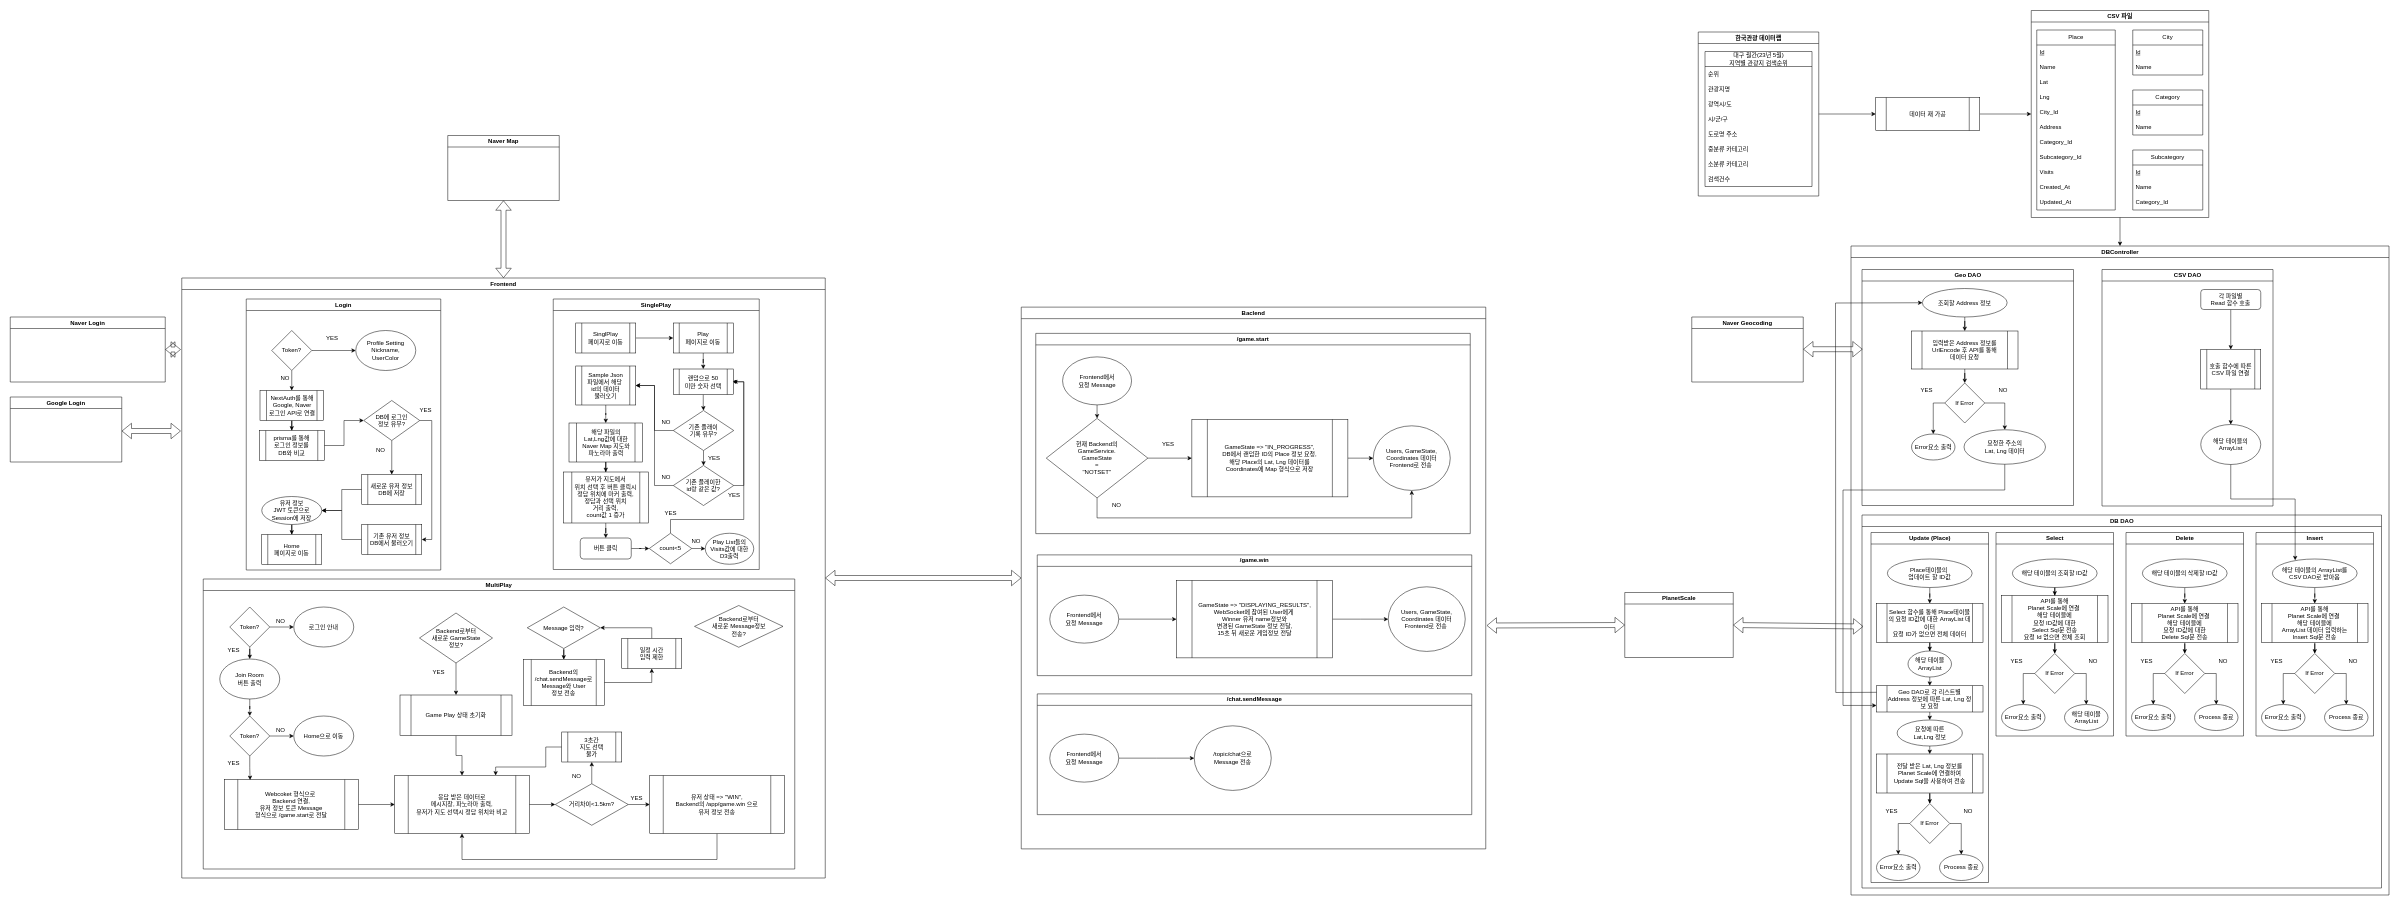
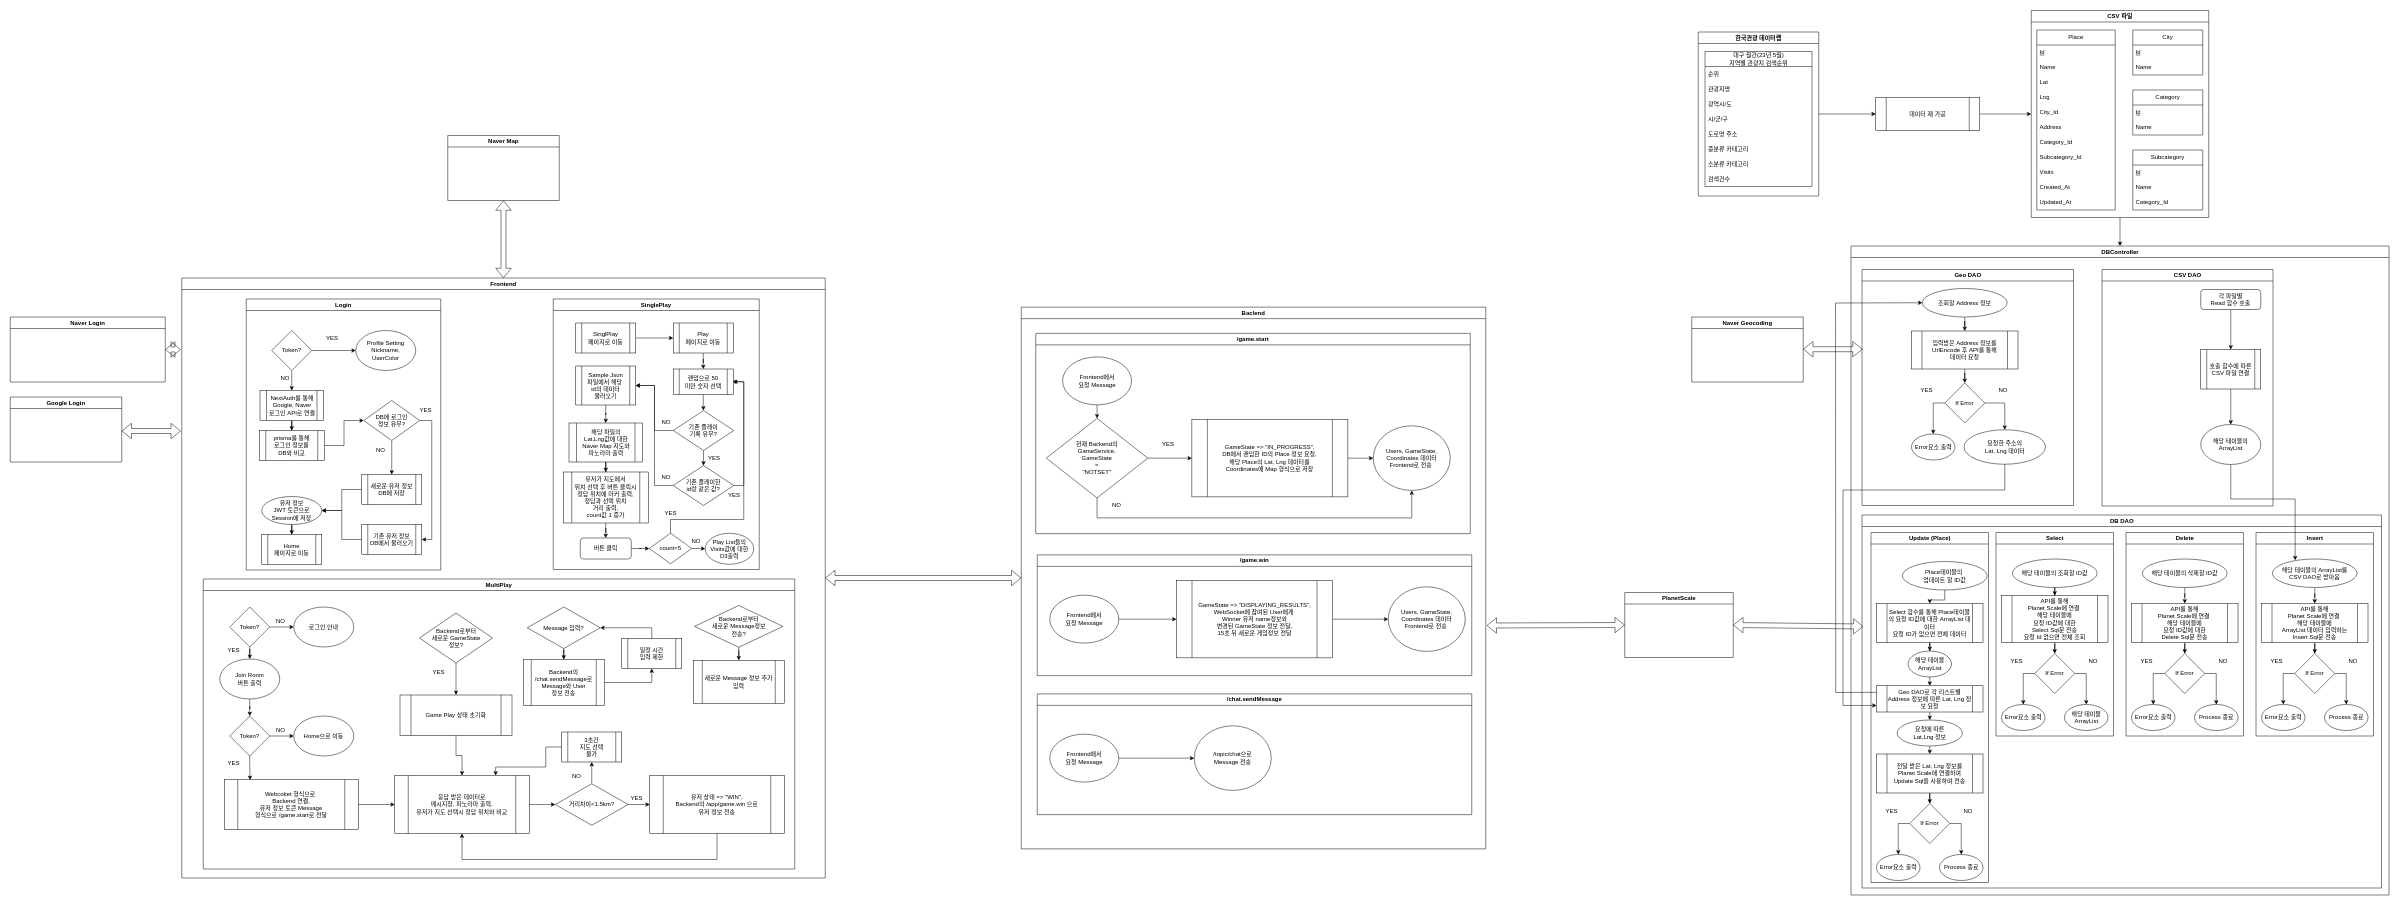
(1930, 573) -> (1945, 576)
none -> (739, 656)
none -> (739, 682)
